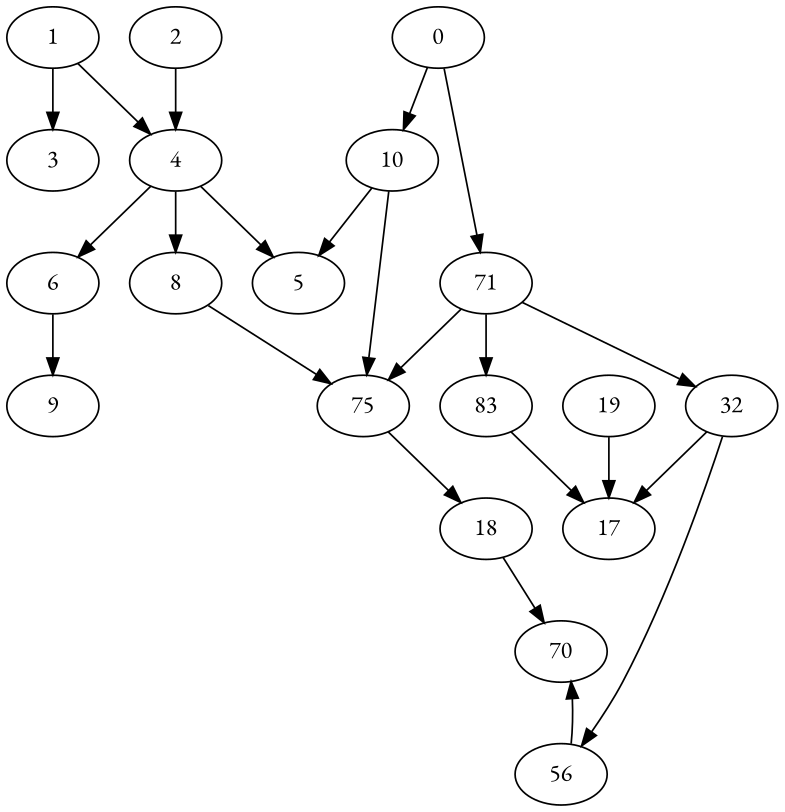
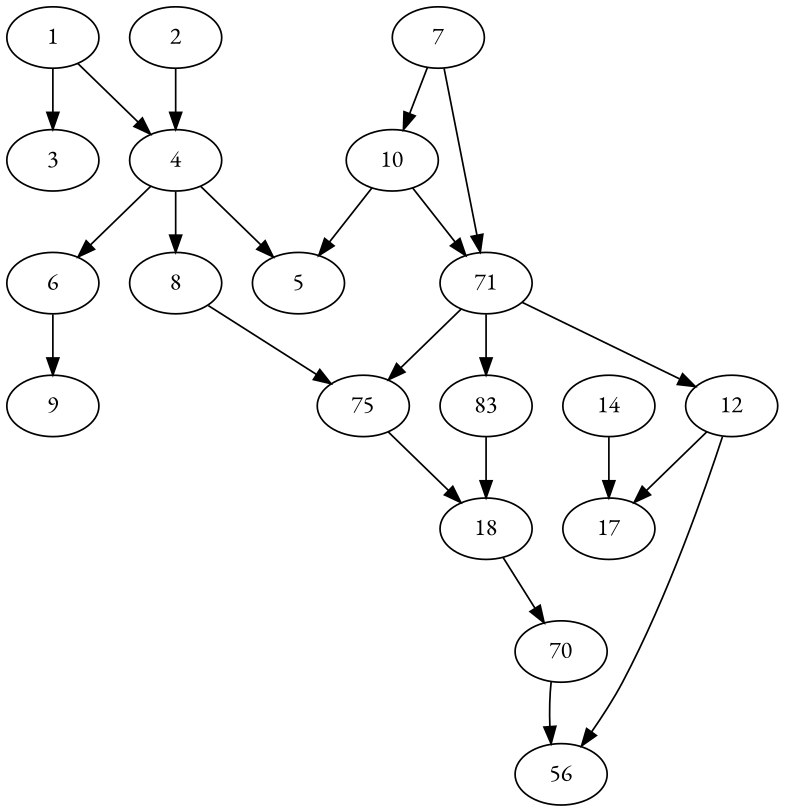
(438, 38) -> (438, 38)
(379, 274) -> (434, 215)
(609, 406) -> (609, 406)
(732, 406) -> (732, 406)
(541, 461) -> (486, 459)
(573, 721) -> (550, 704)
